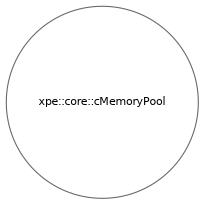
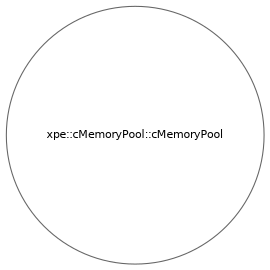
(102, 102) -> (135, 135)
